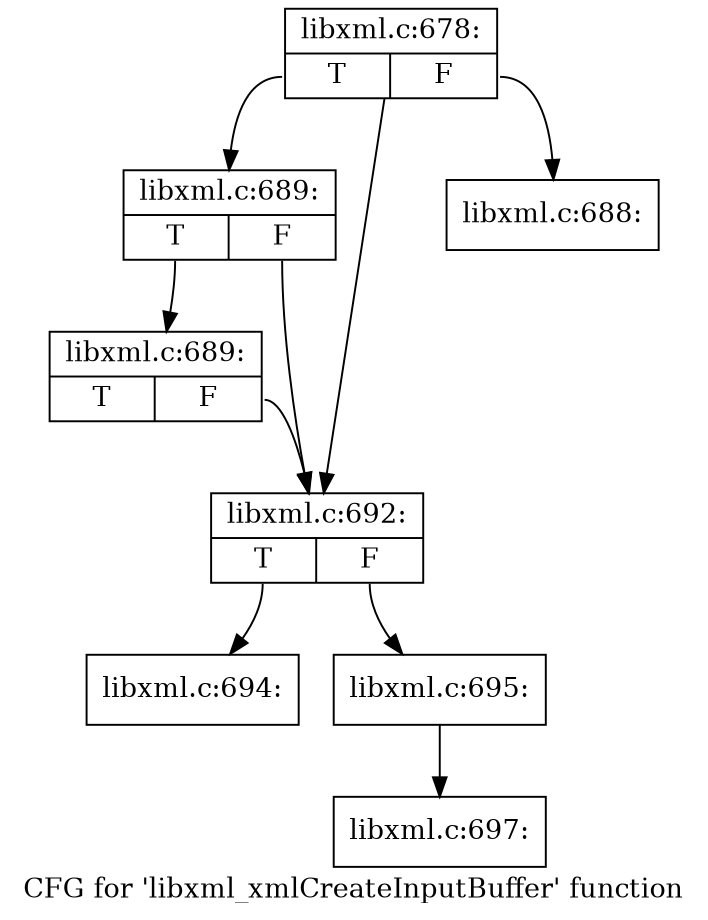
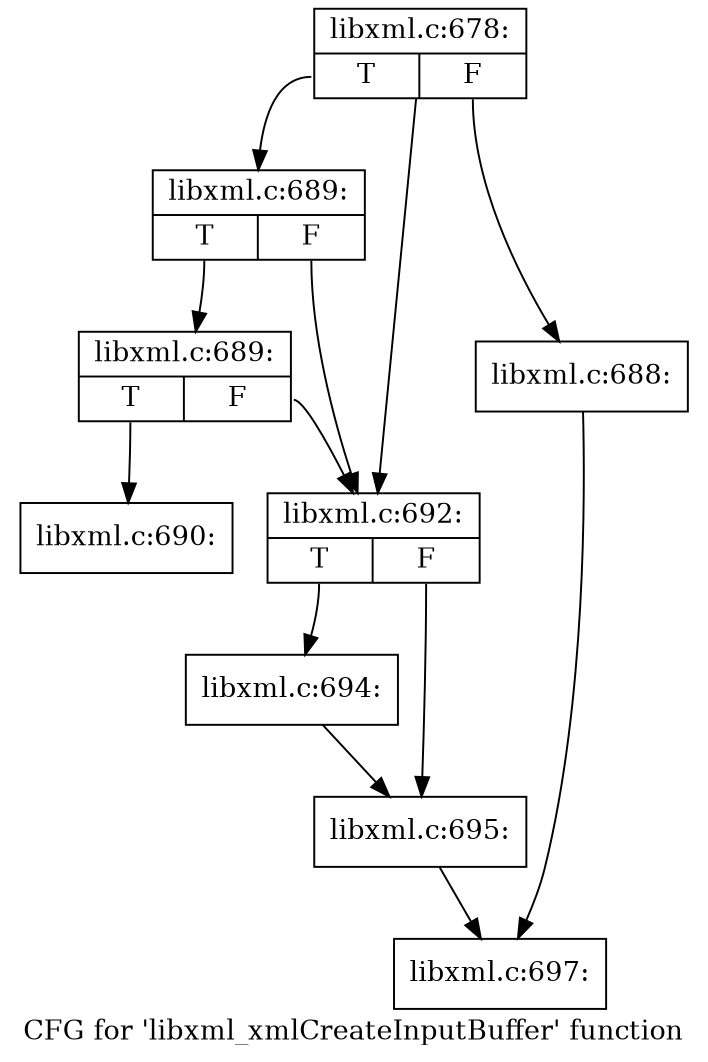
none -> (126, 538)
none -> (576, 669)
none -> (350, 754)
